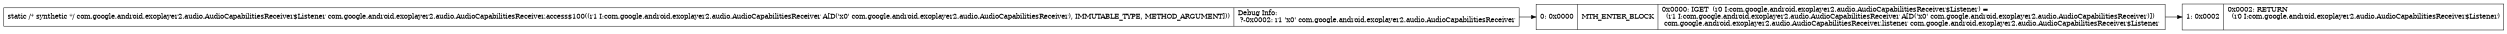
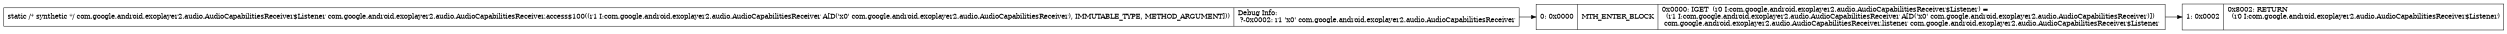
(2260, 10) -> (2260, 10)
